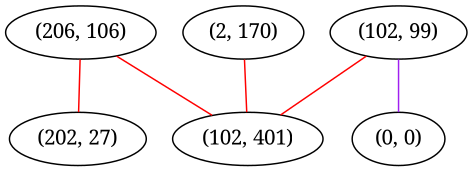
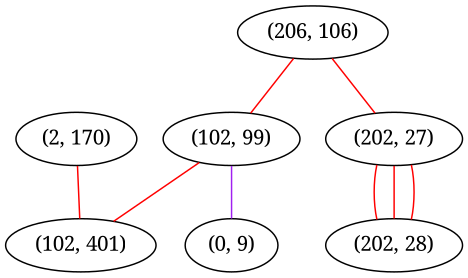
(164, 86) -> (272, 86)
(399, 139) -> (232, 245)
none -> (394, 245)
